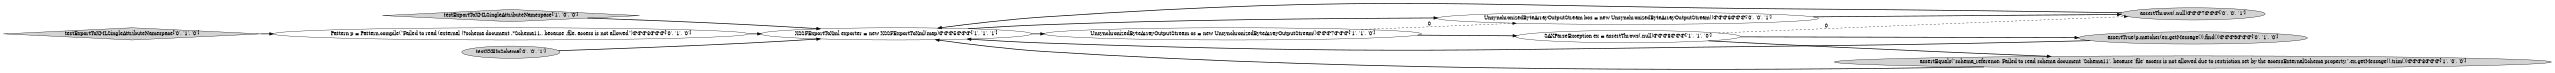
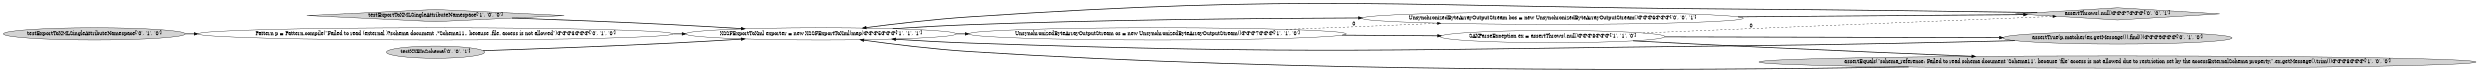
(2193, 14) -> (2118, 14)
(132, 34) -> (94, 34)
